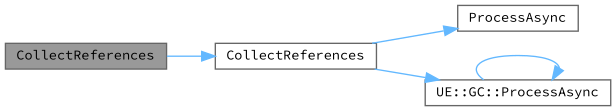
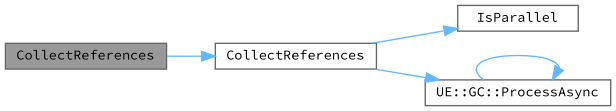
(518, 18) -> (518, 18)
